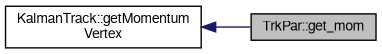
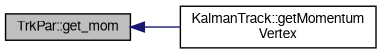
(233, 27) -> (162, 27)
